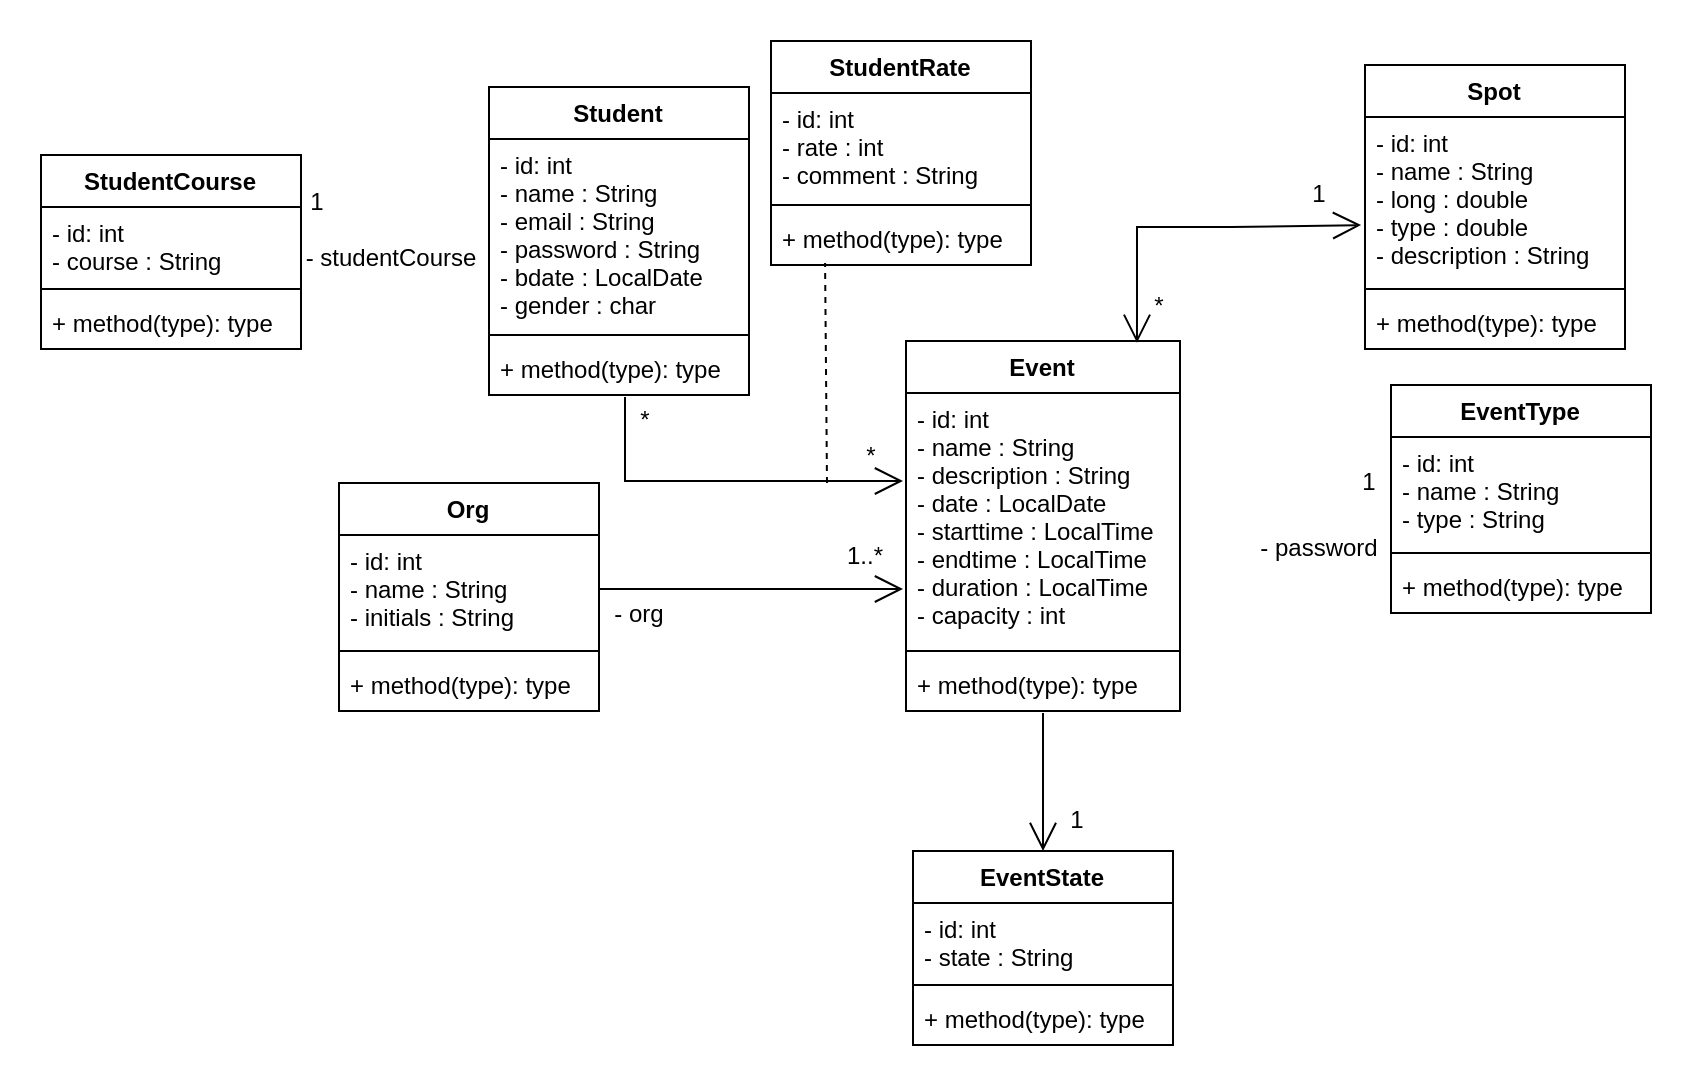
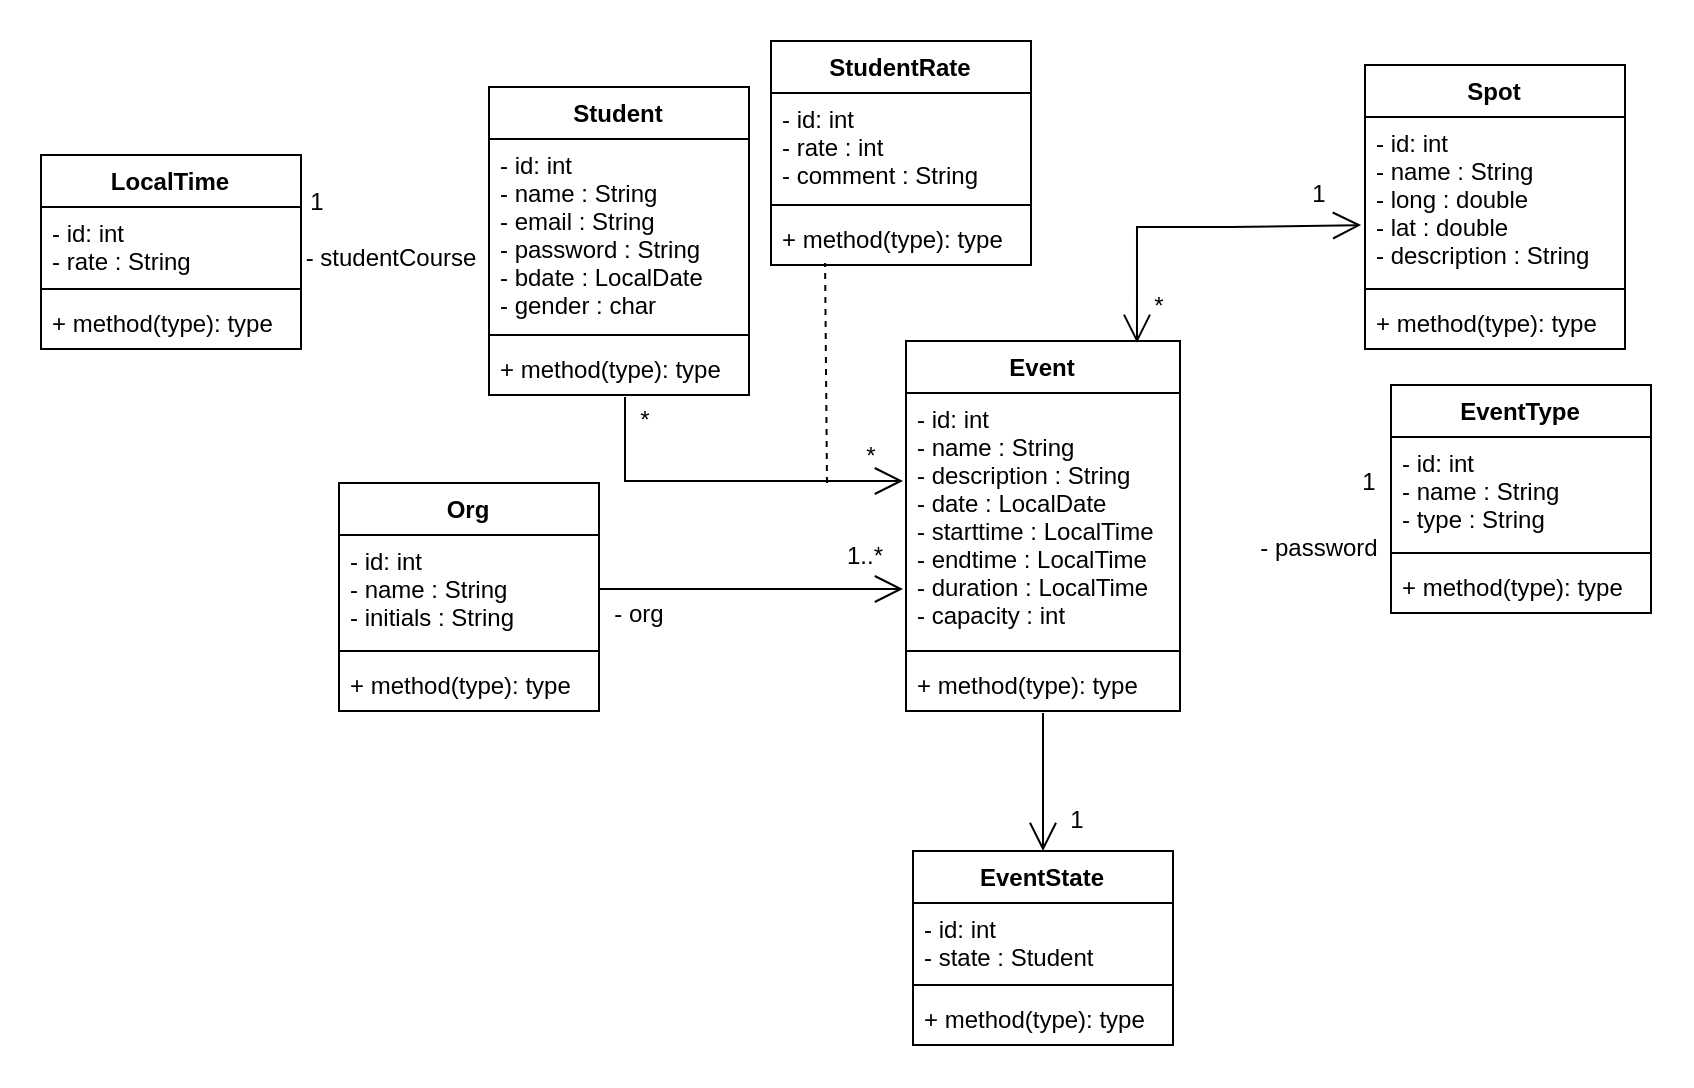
(1421, 144) -> (1421, 144)
(170, 182) -> (170, 182)
(97, 234) -> (97, 234)
(969, 930) -> (969, 930)
